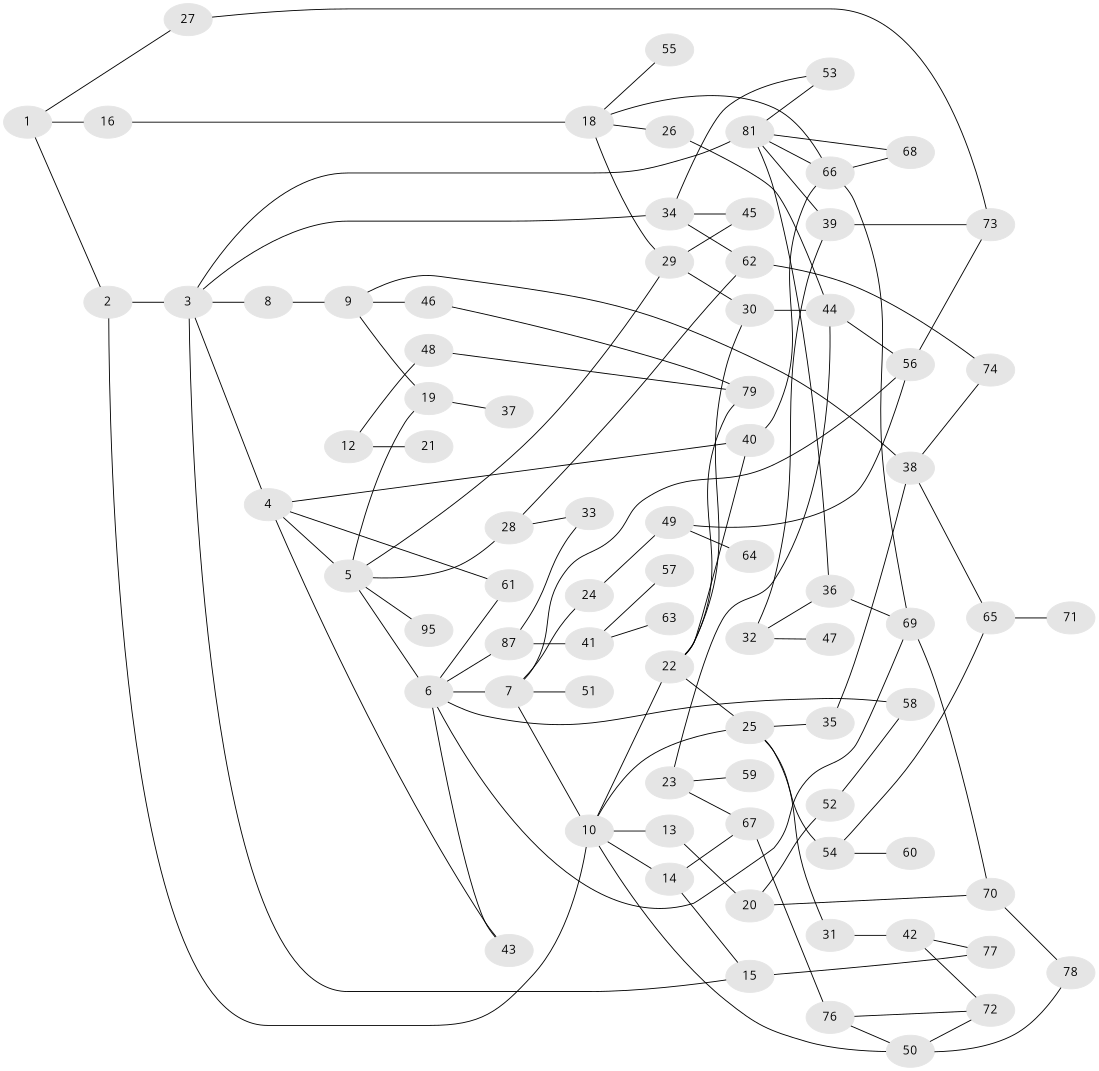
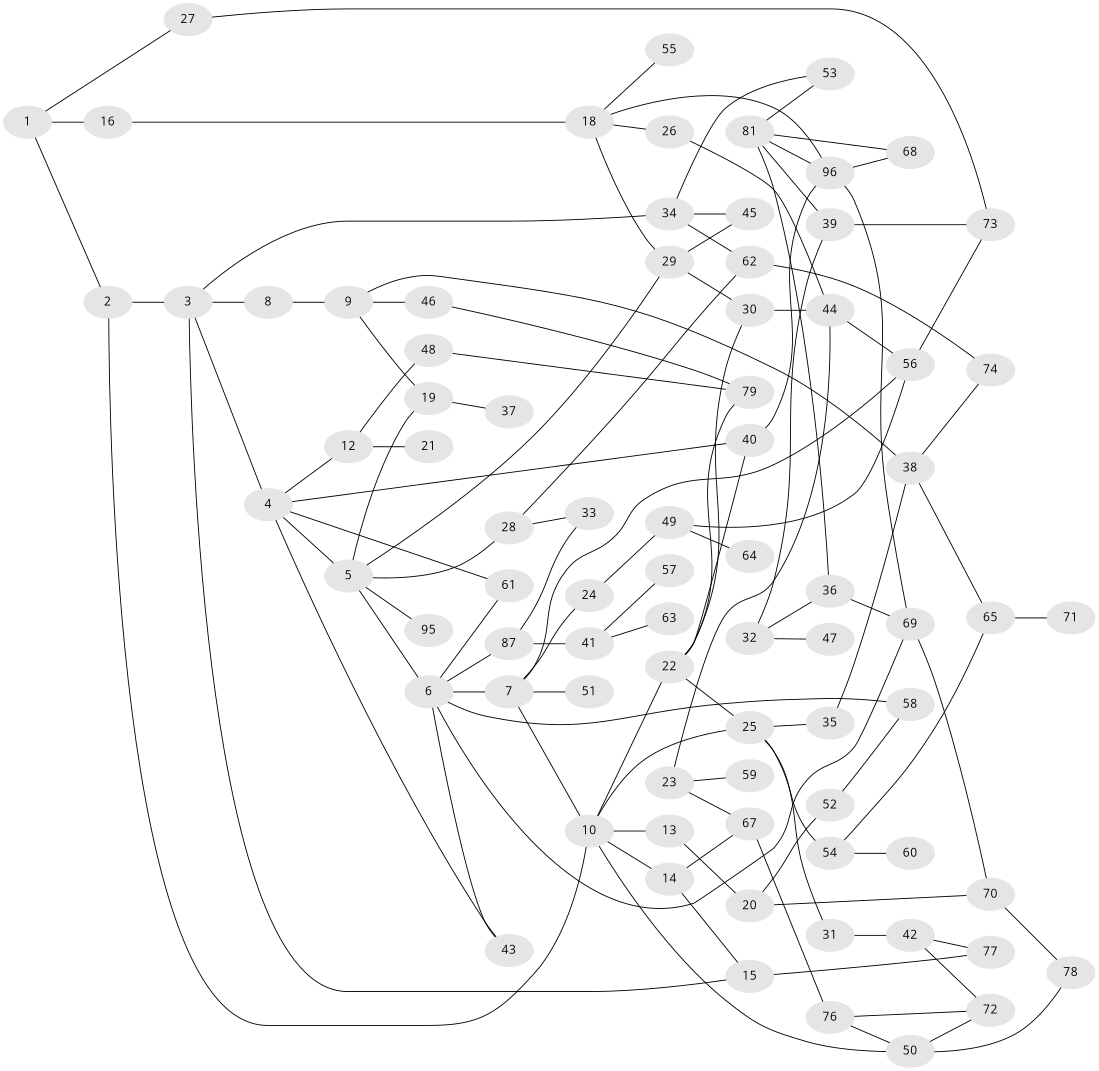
(443, 173) -> none
(830, 173) -> (830, 173)
none -> (309, 476)
